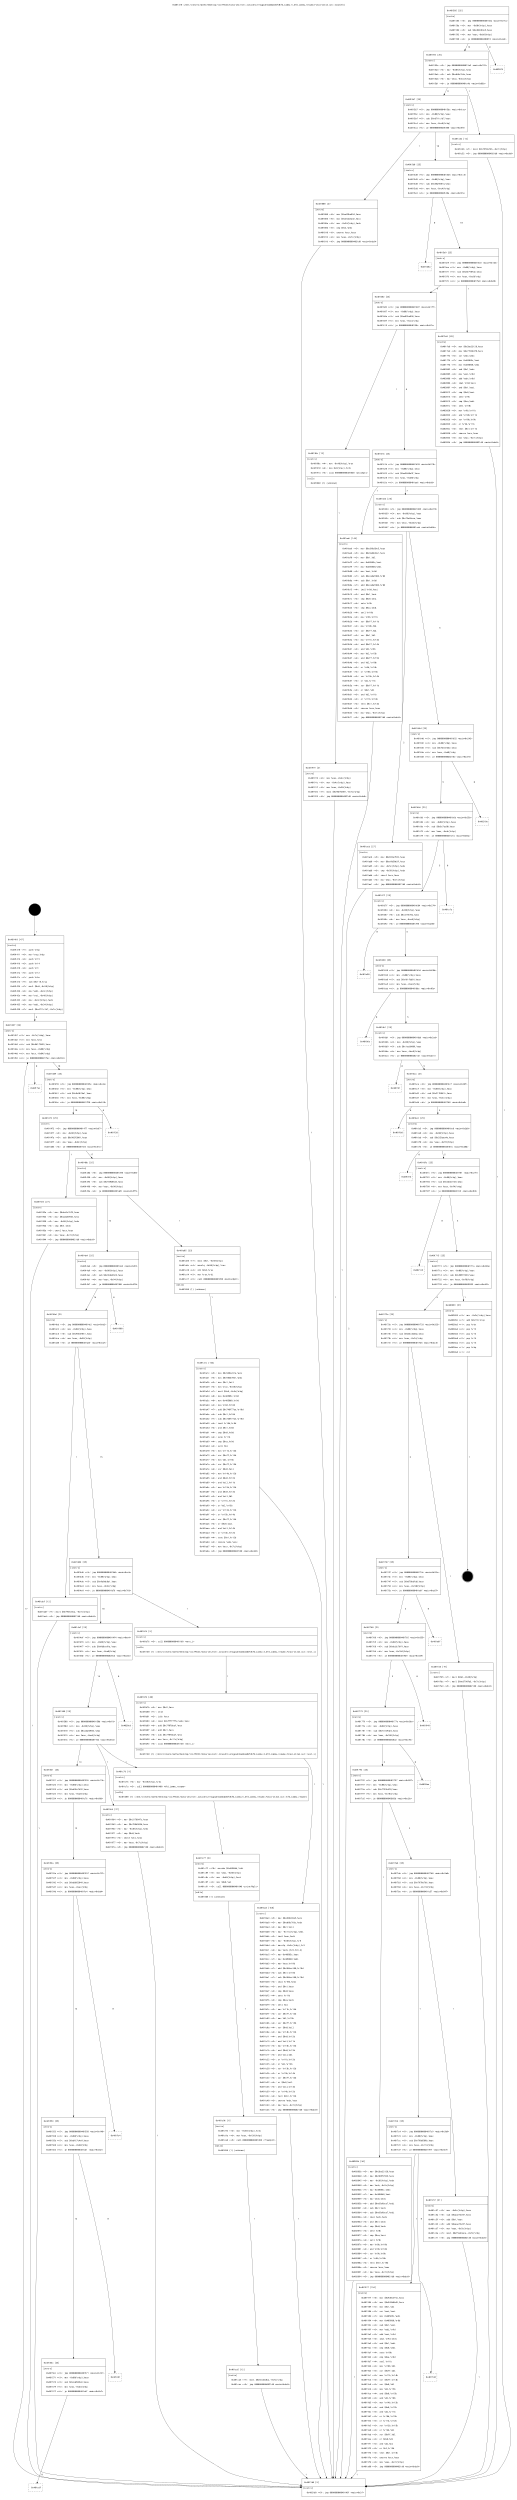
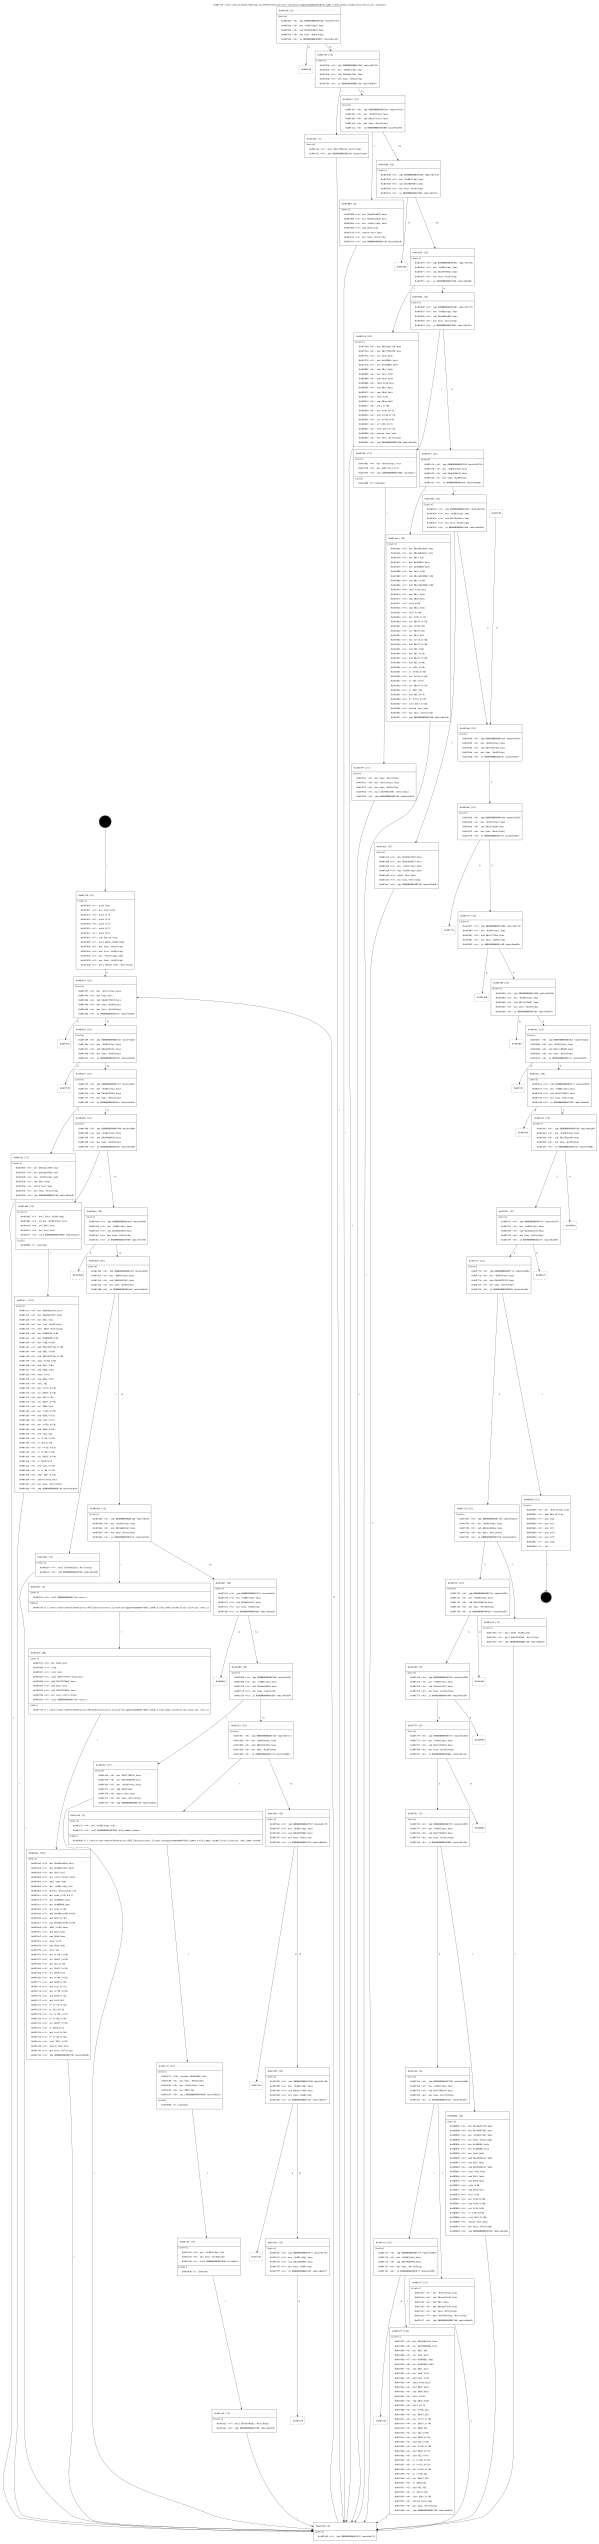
(467, 788) -> (493, 620)
(116, 1758) -> (213, 1784)
